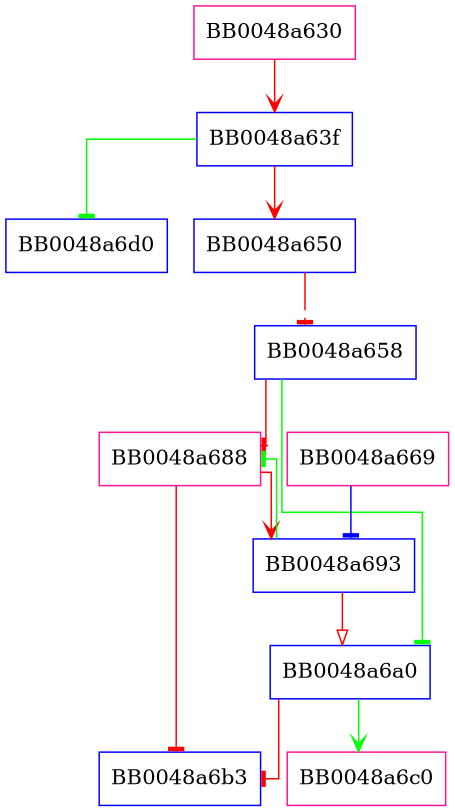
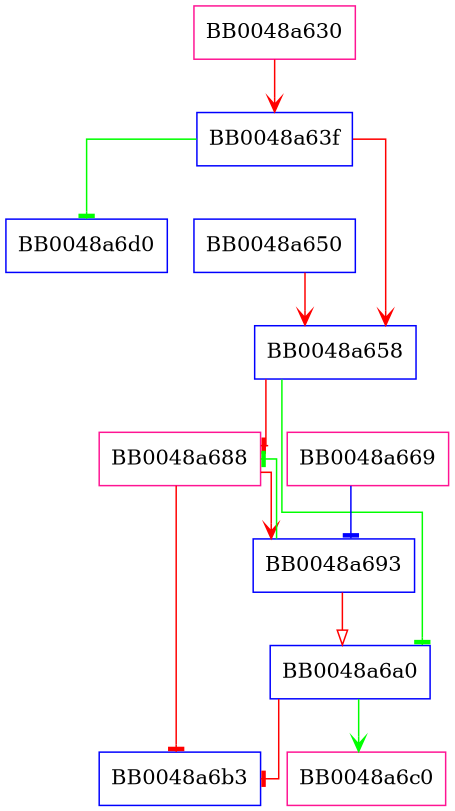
(275, 185) -> (386, 209)
(305, 291) -> (305, 291)
